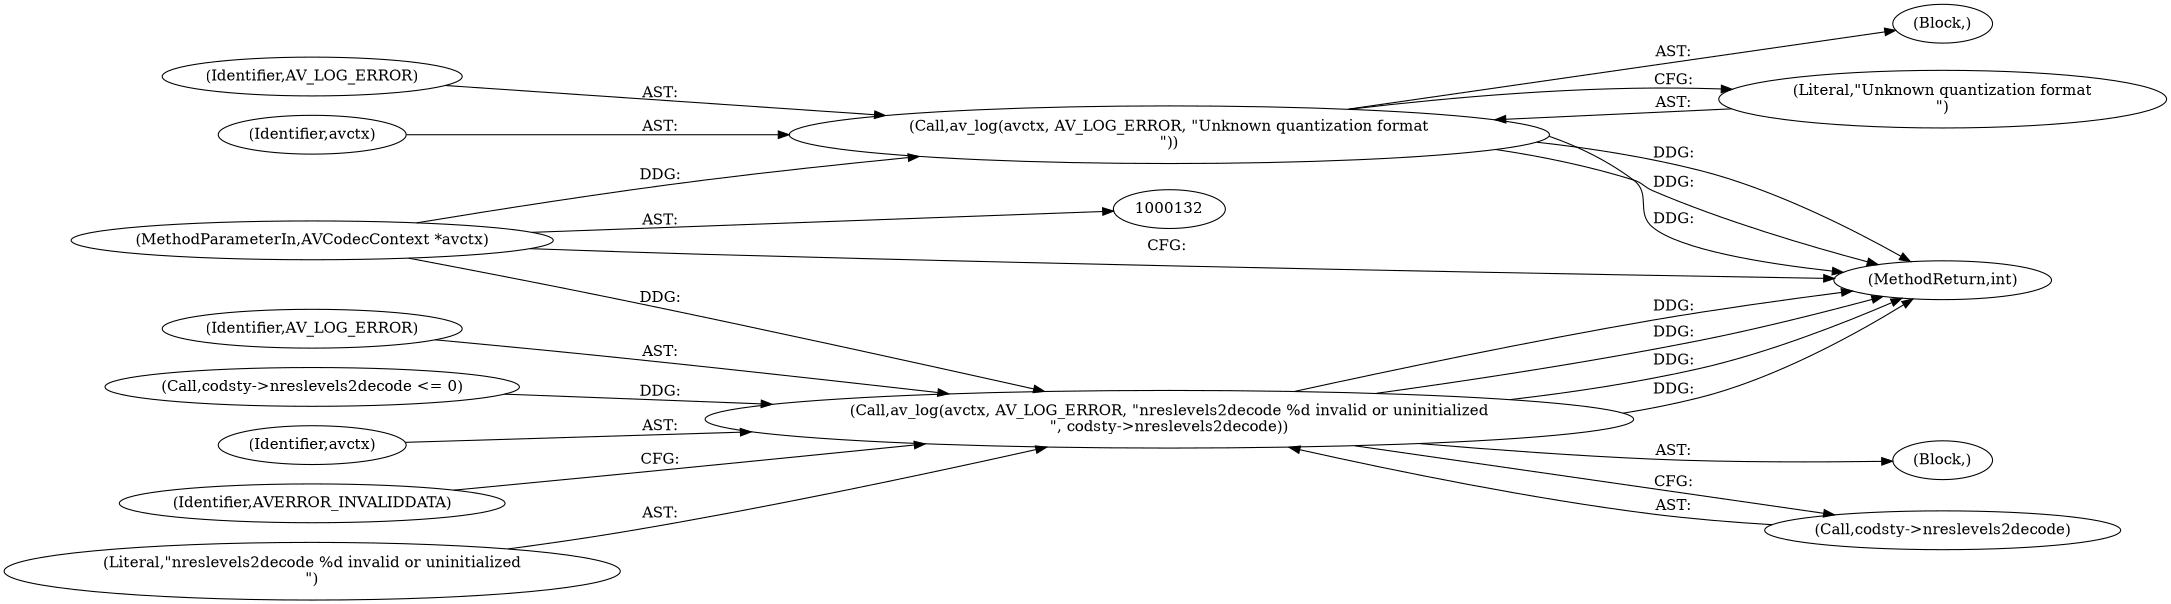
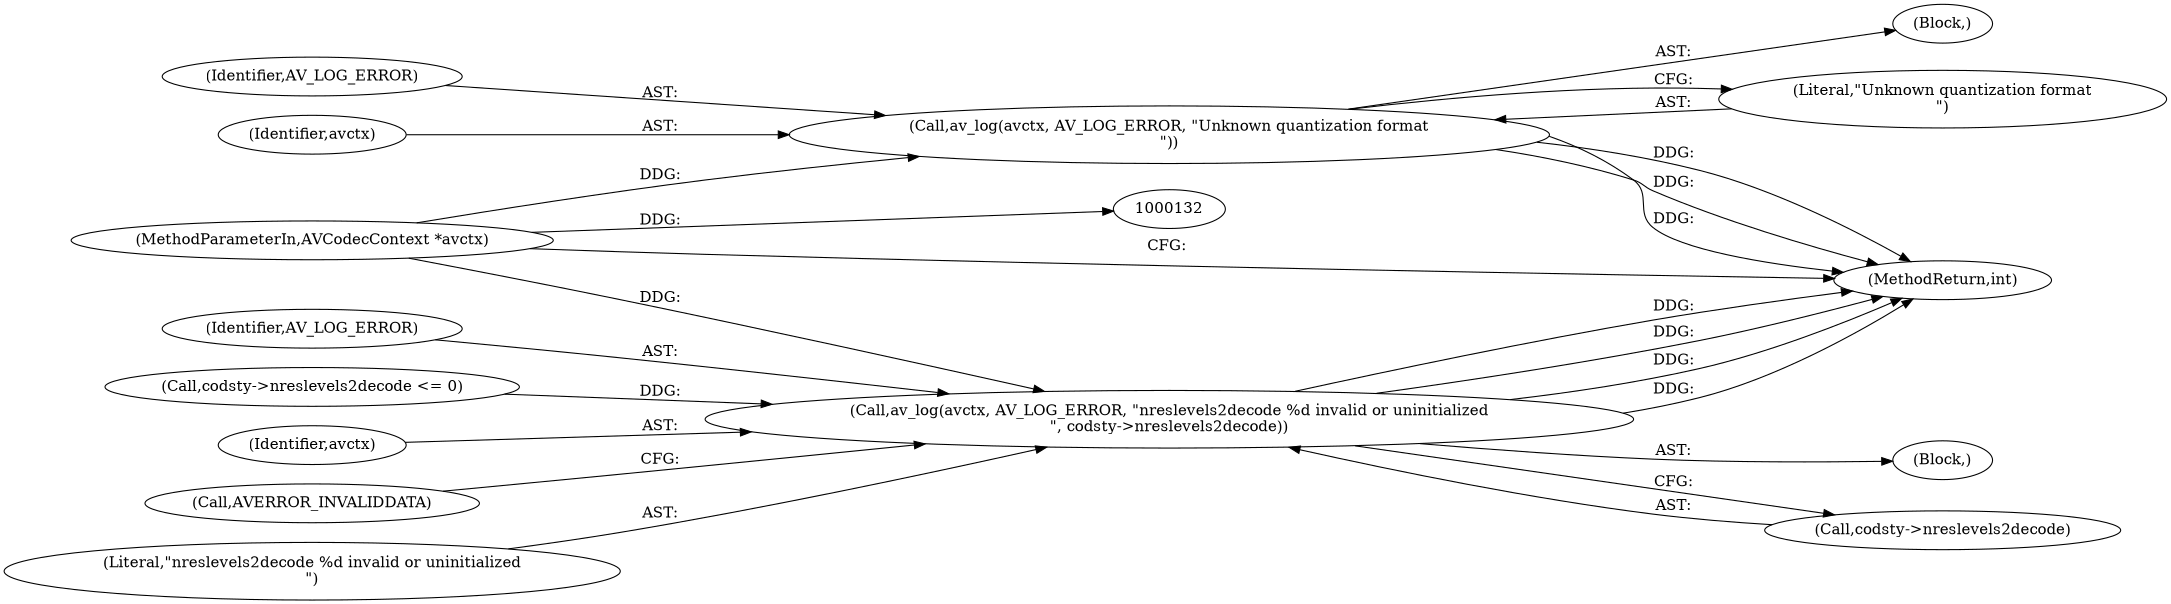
(663, 220) -> (663, 220)
(312, 503) -> (312, 503)
